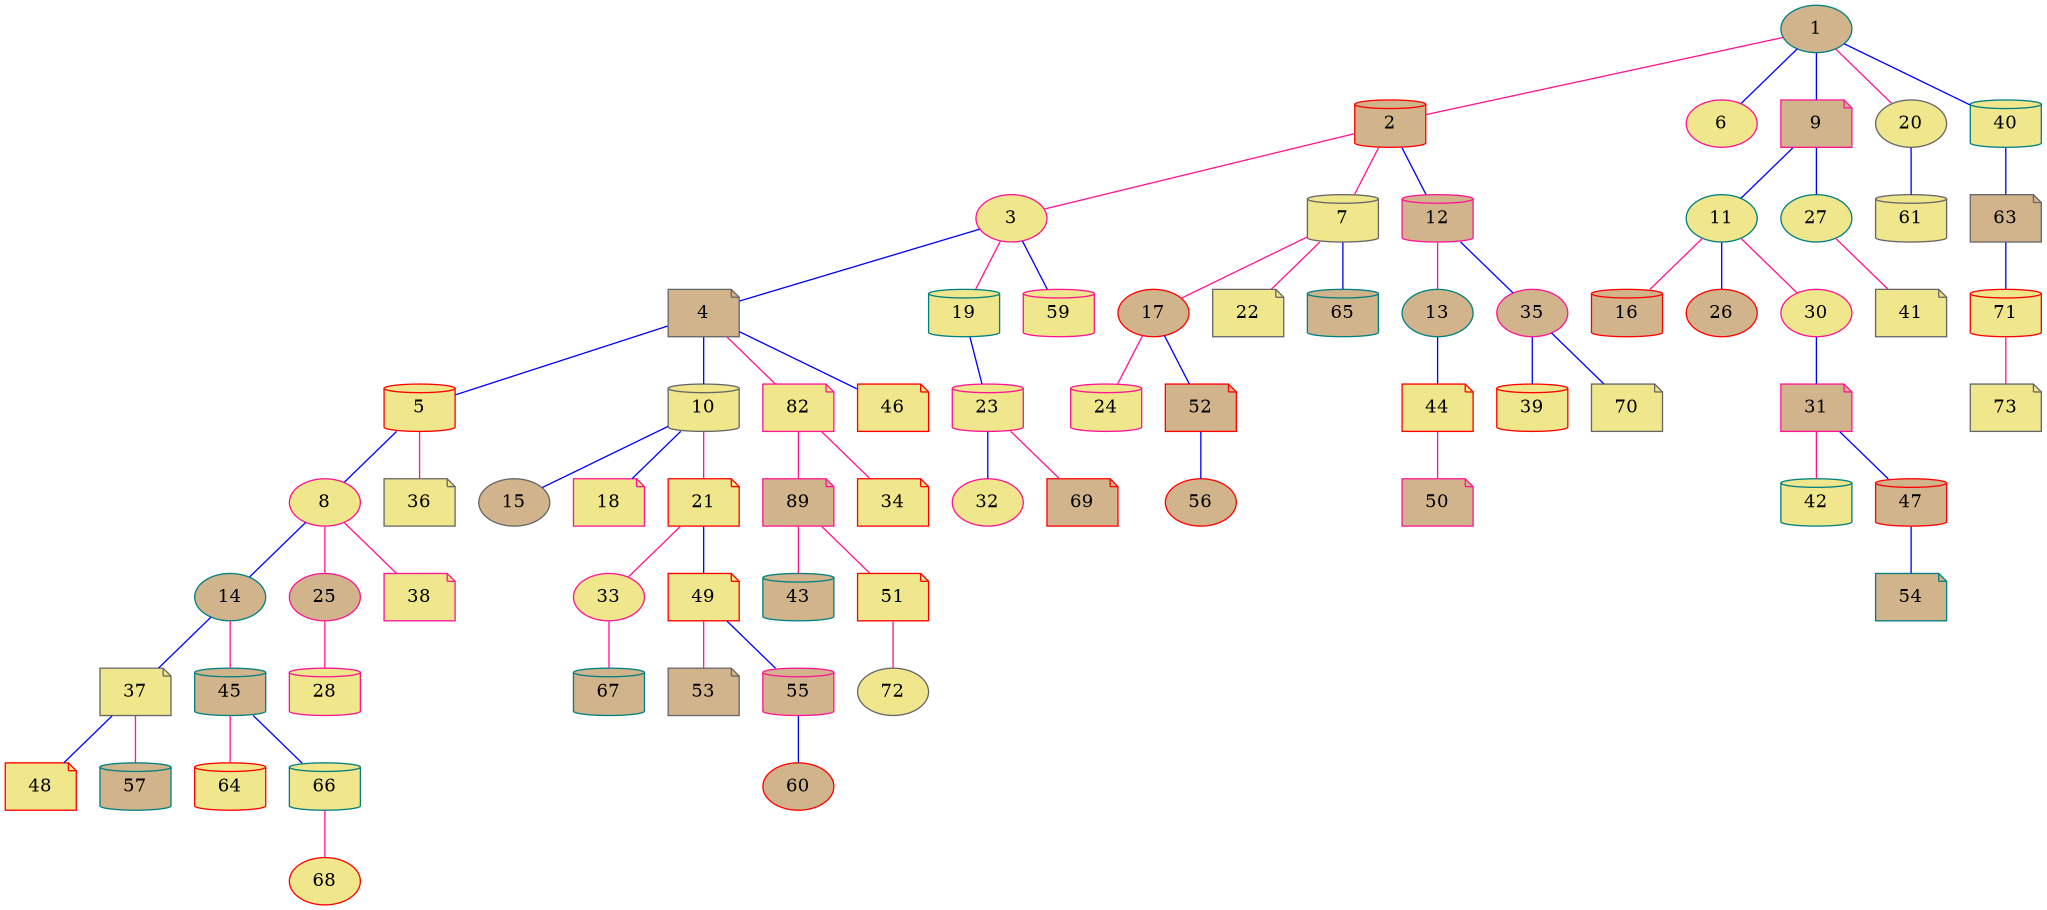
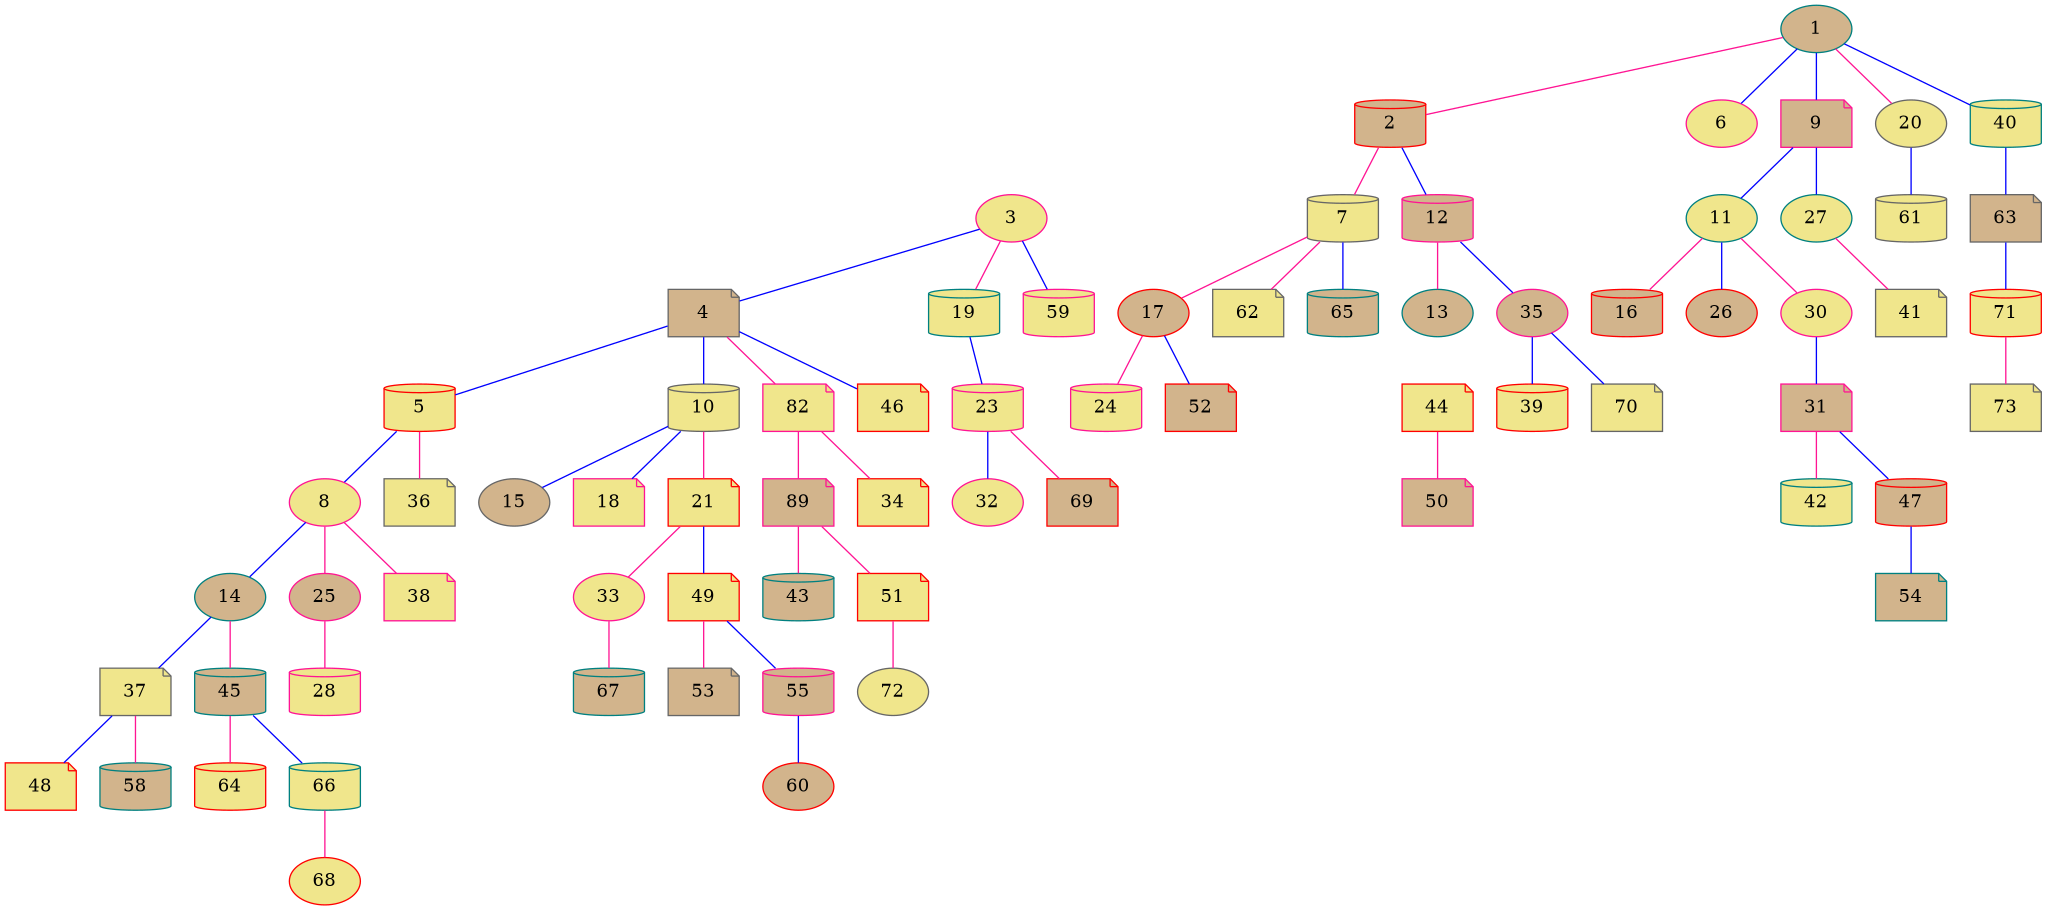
(1200, 171) -> none
(1248, 313) -> (1248, 313)
(1438, 361) -> none
(1201, 502) -> none
(135, 787) -> (135, 787)
